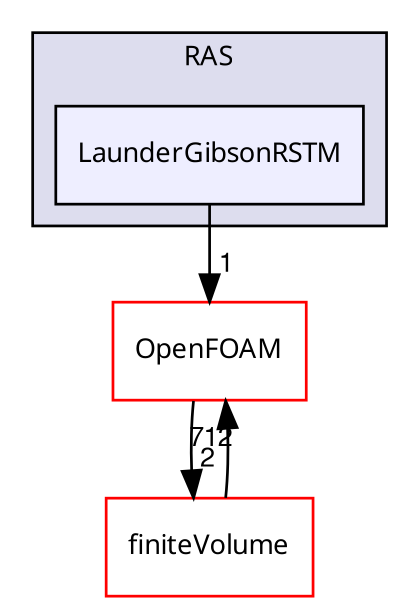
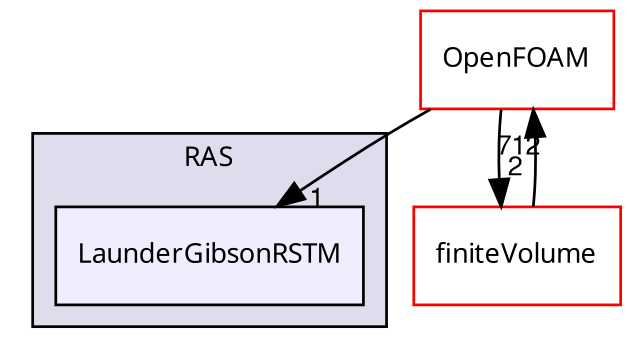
(210, 243) -> (361, 151)
